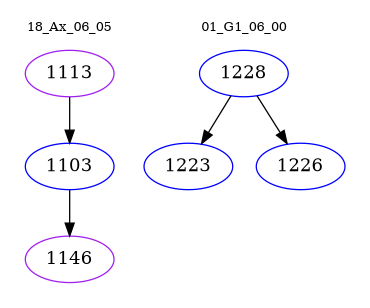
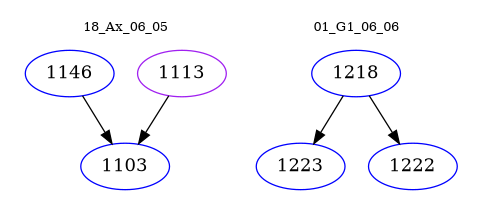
(245, 28) -> (357, 28)
(244, 74) -> (356, 74)
(301, 166) -> (413, 166)
(70, 207) -> (94, 114)
(70, 259) -> (70, 74)
